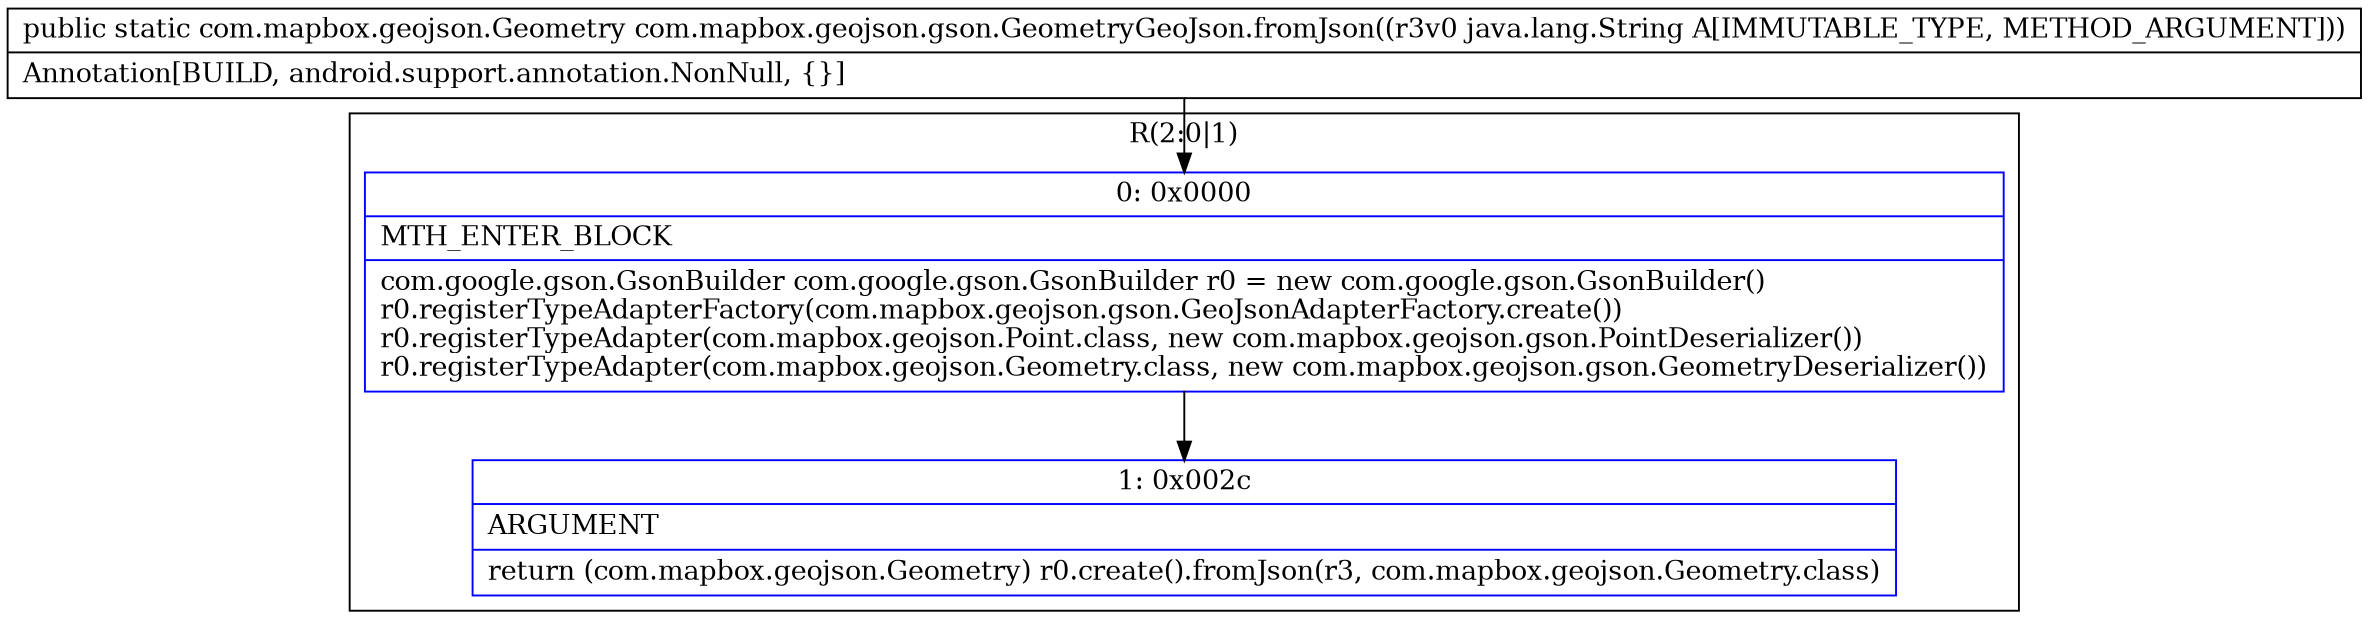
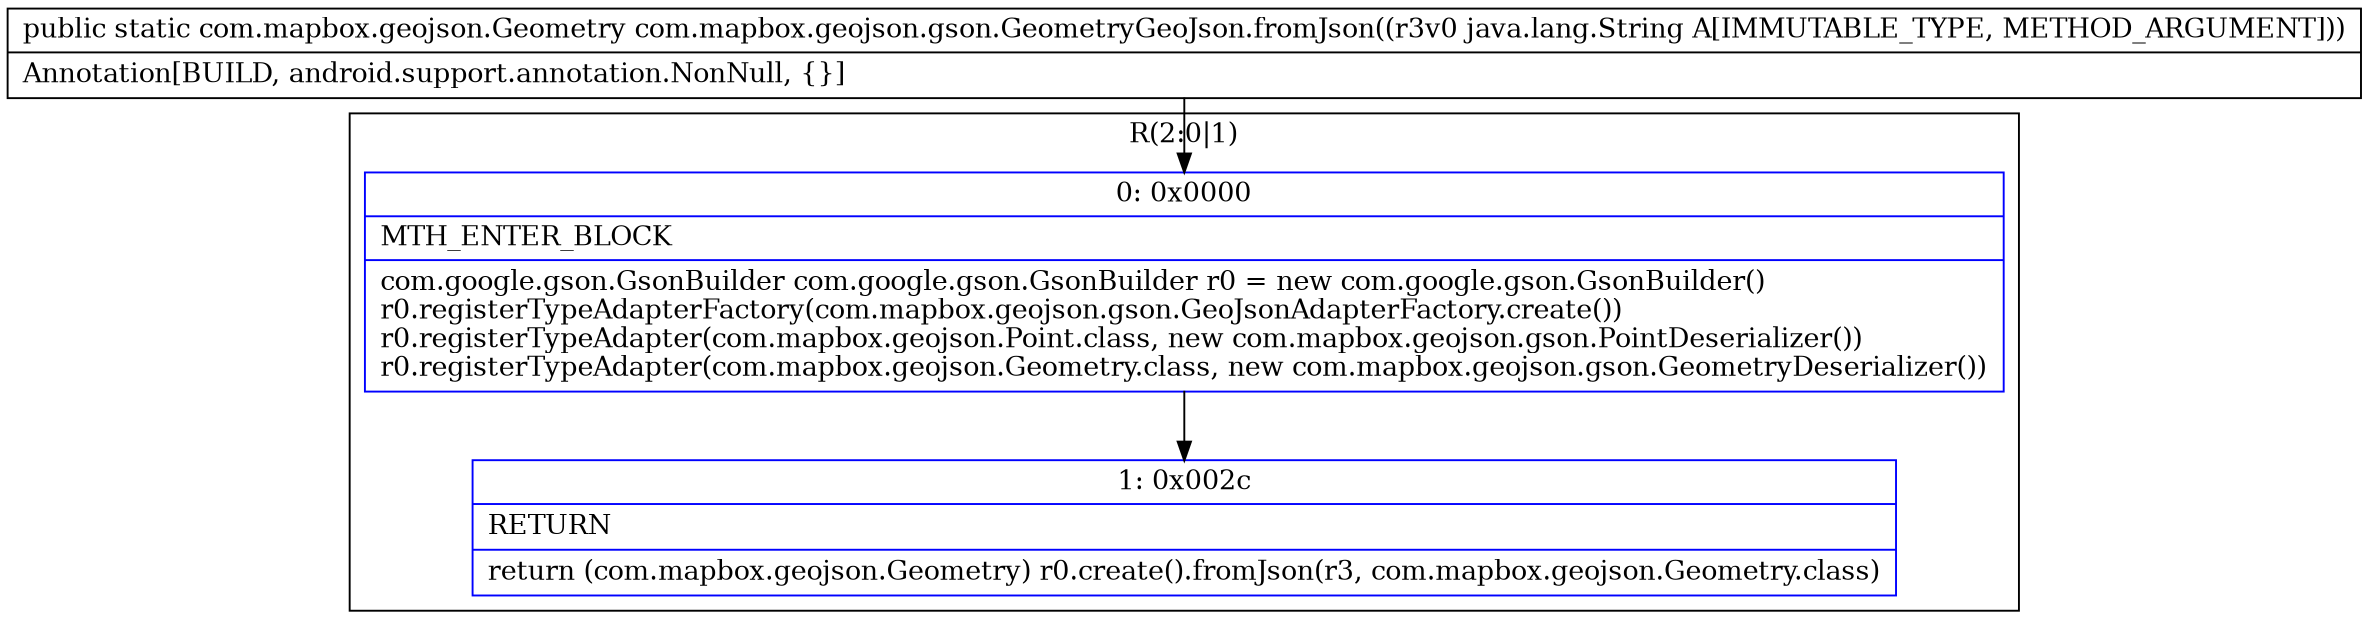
(574, 526) -> (550, 526)
